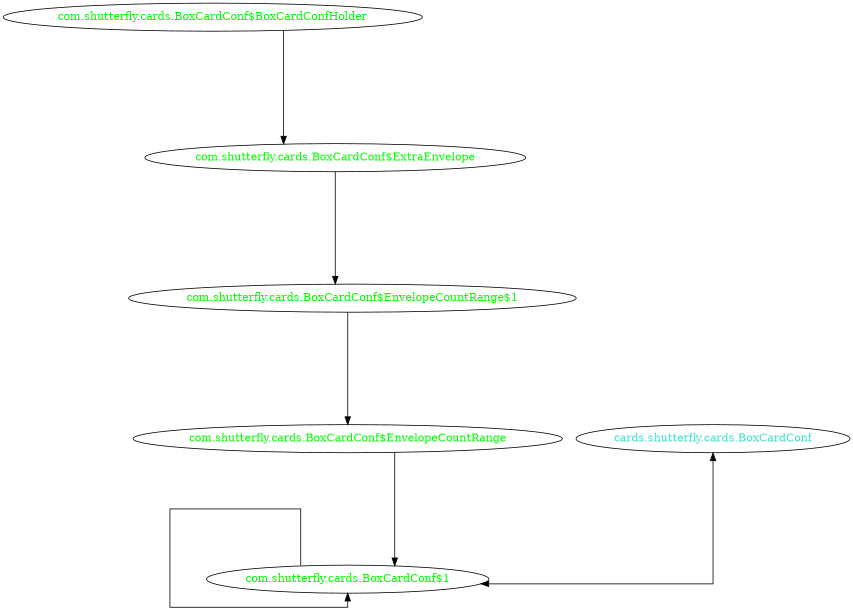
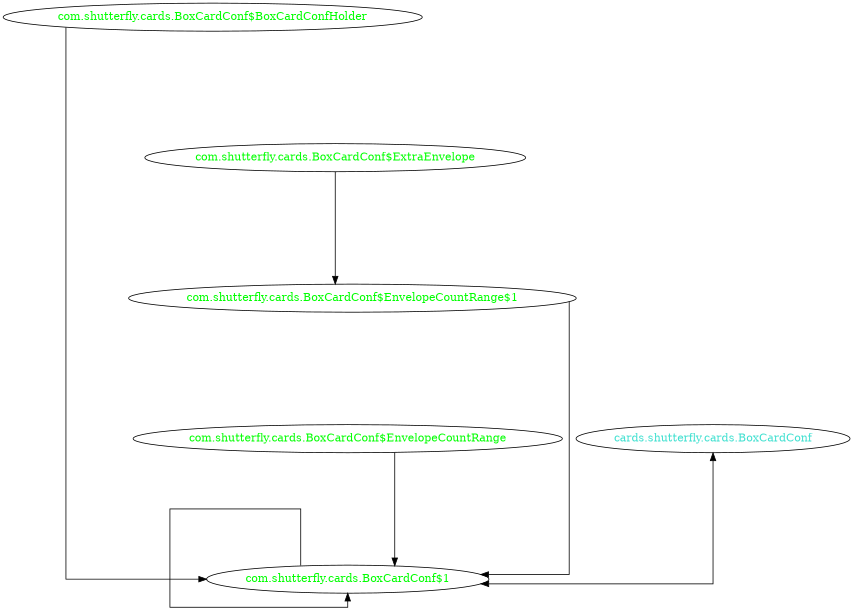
(284, 83) -> (66, 370)
(348, 365) -> (569, 478)
